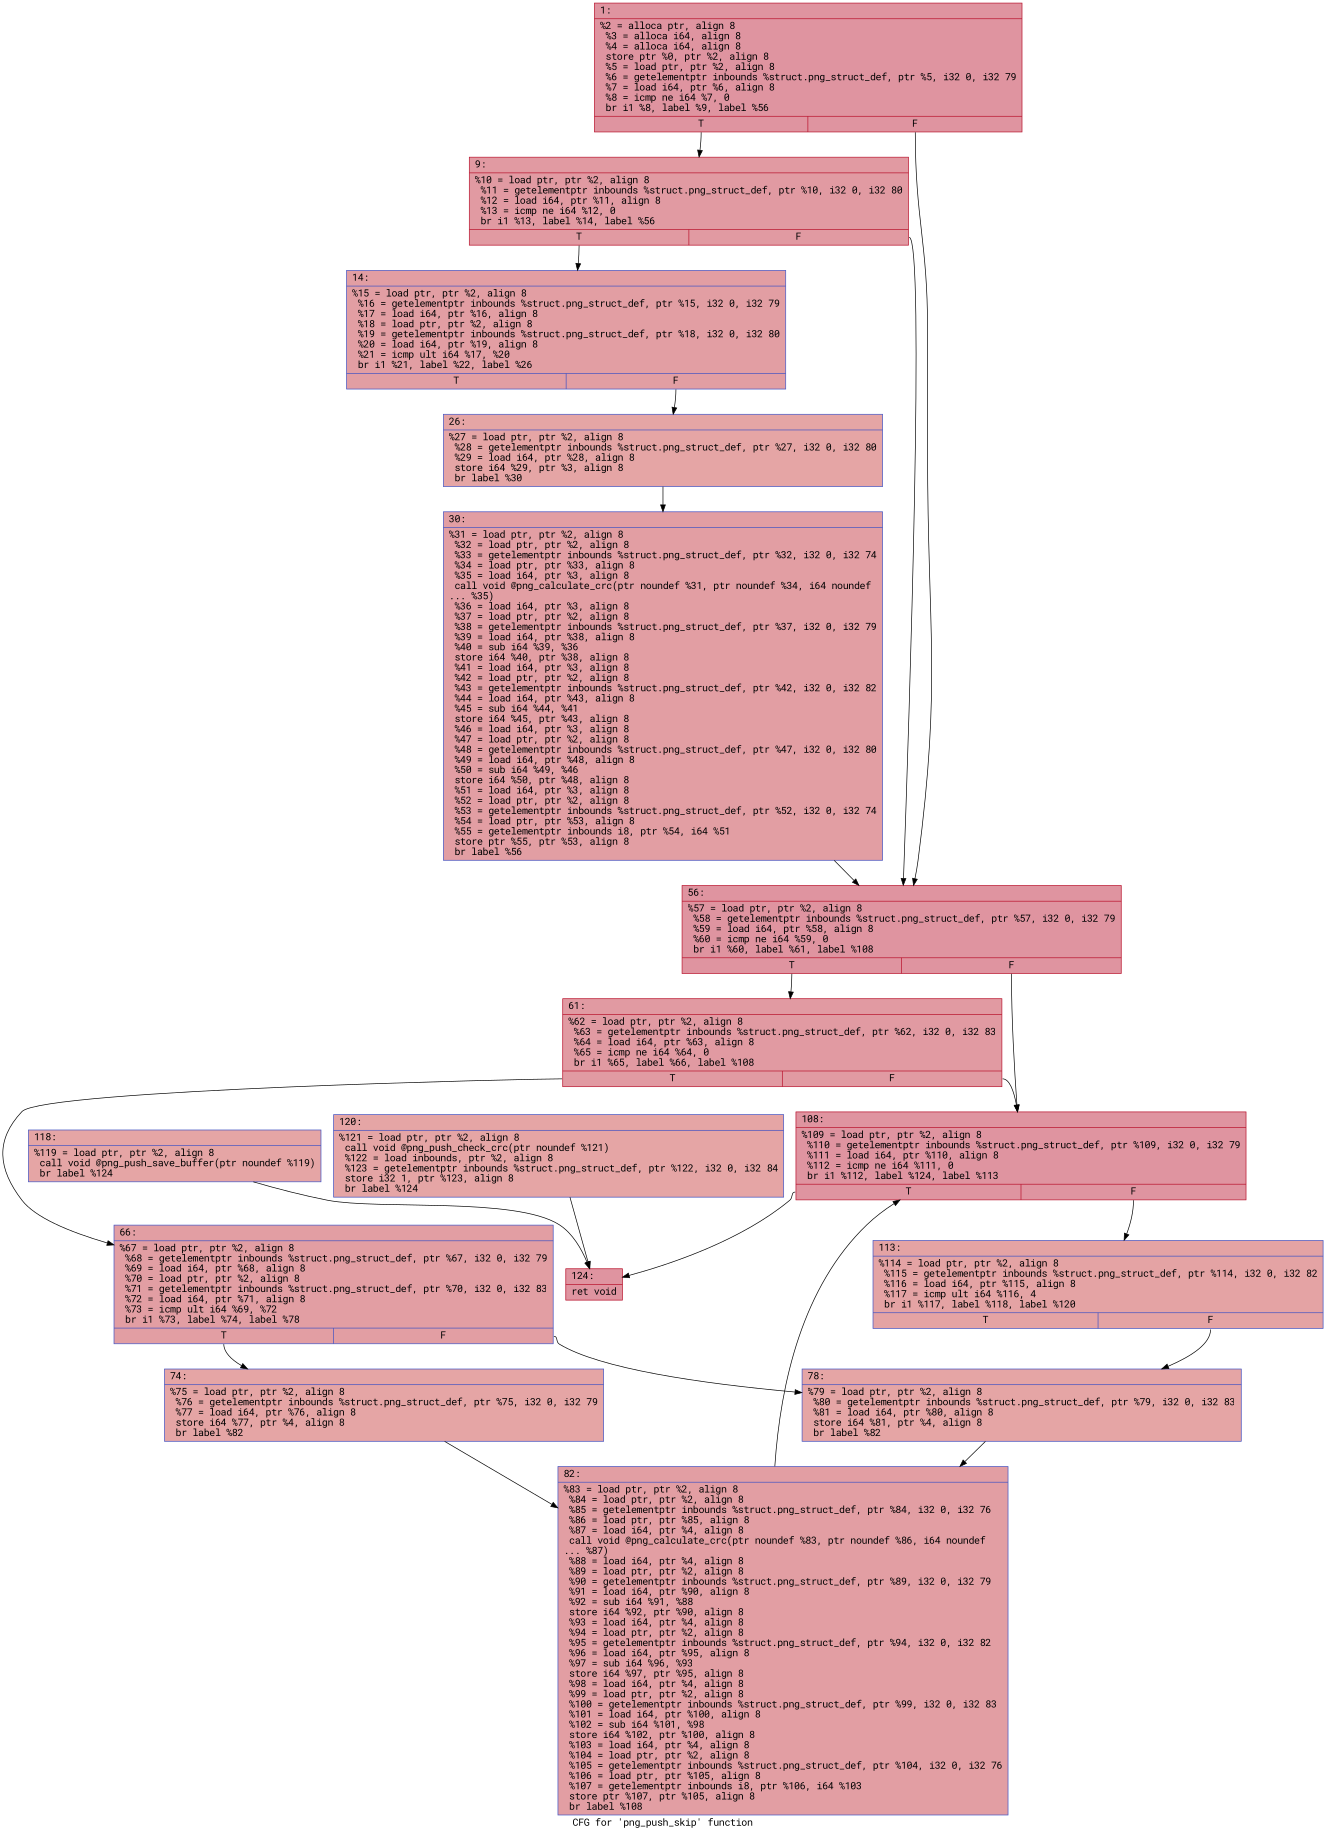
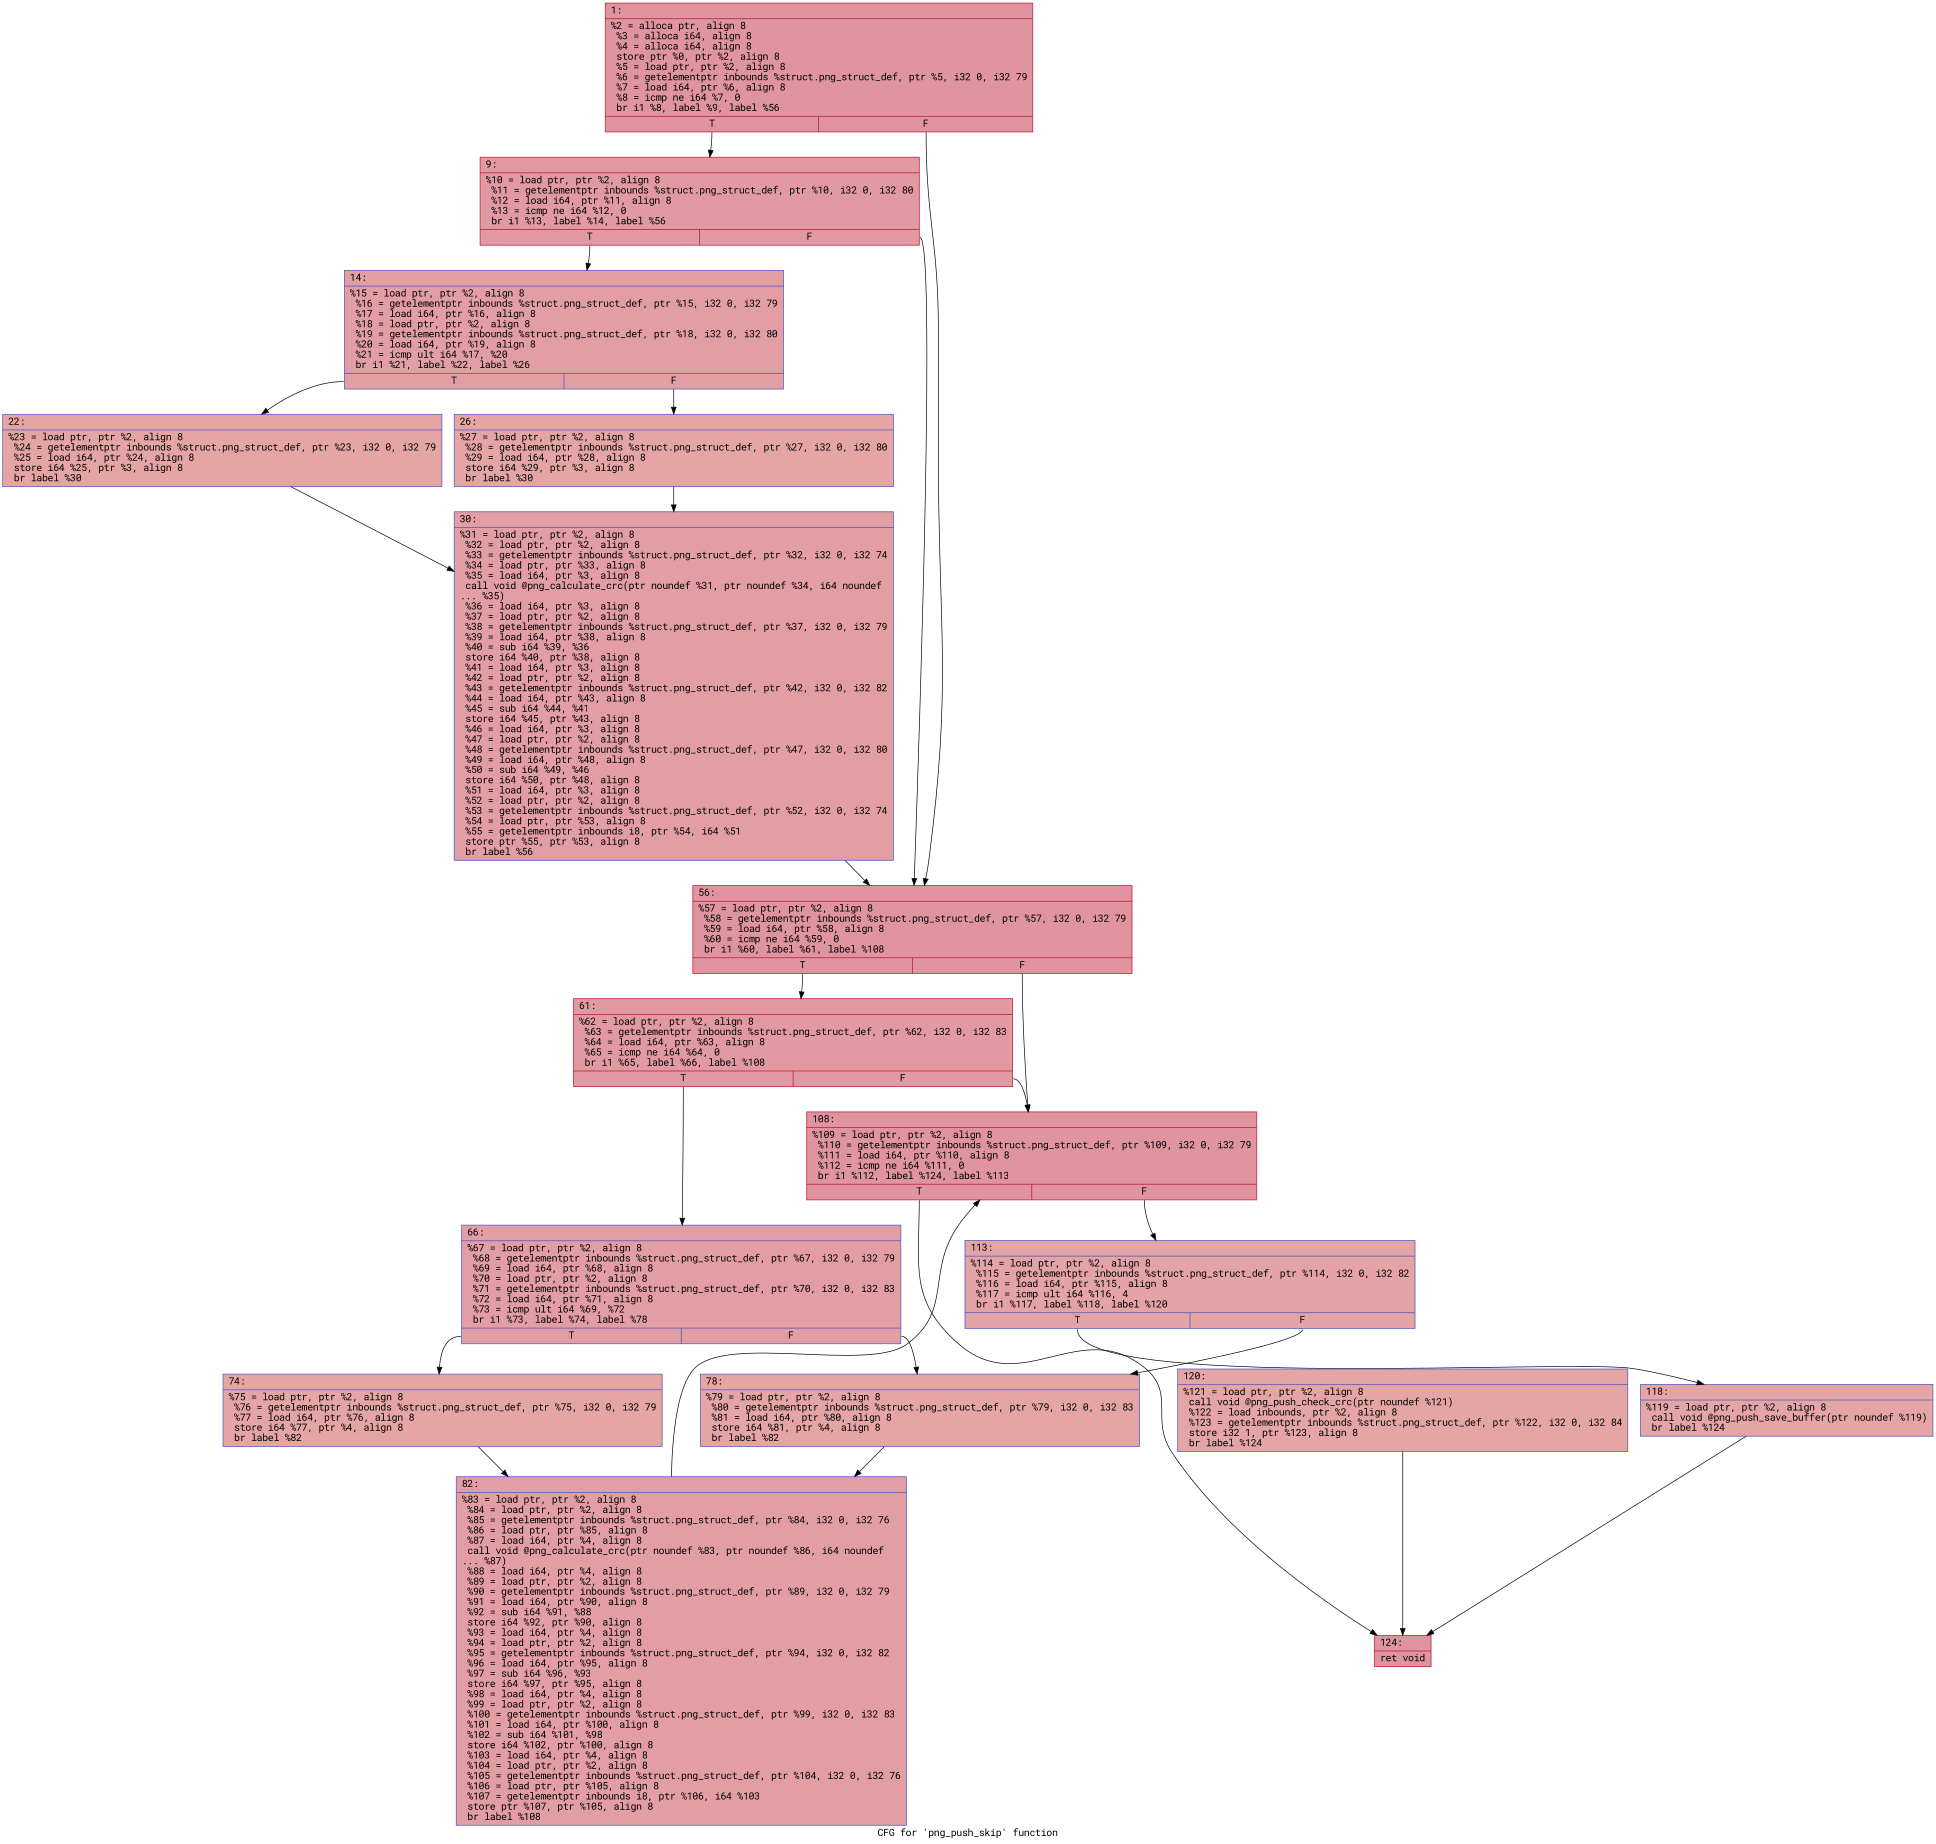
none -> (222, 450)
none -> (1384, 1368)
